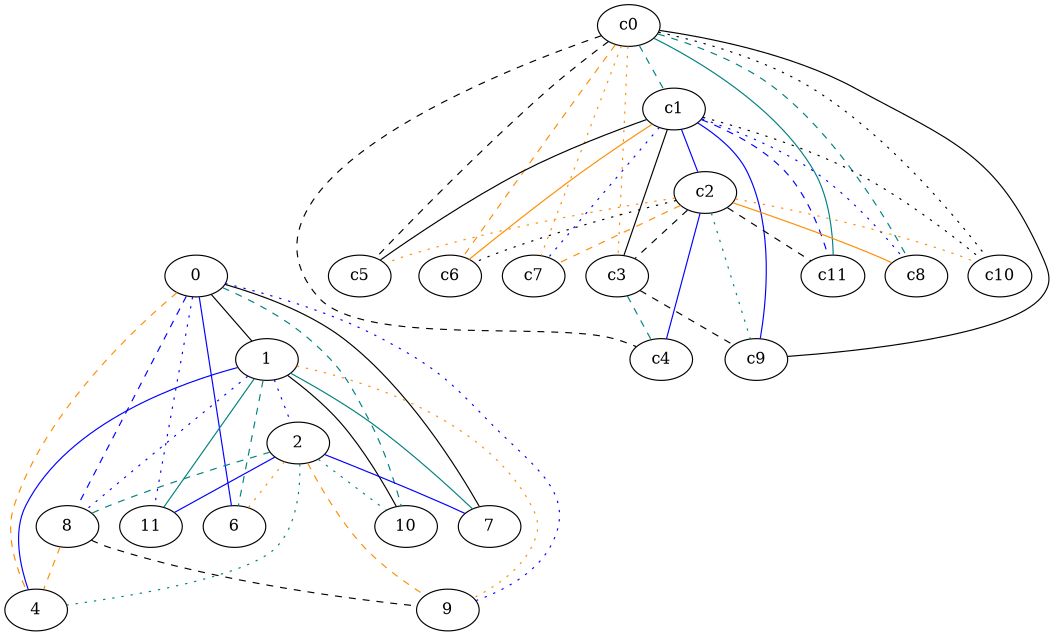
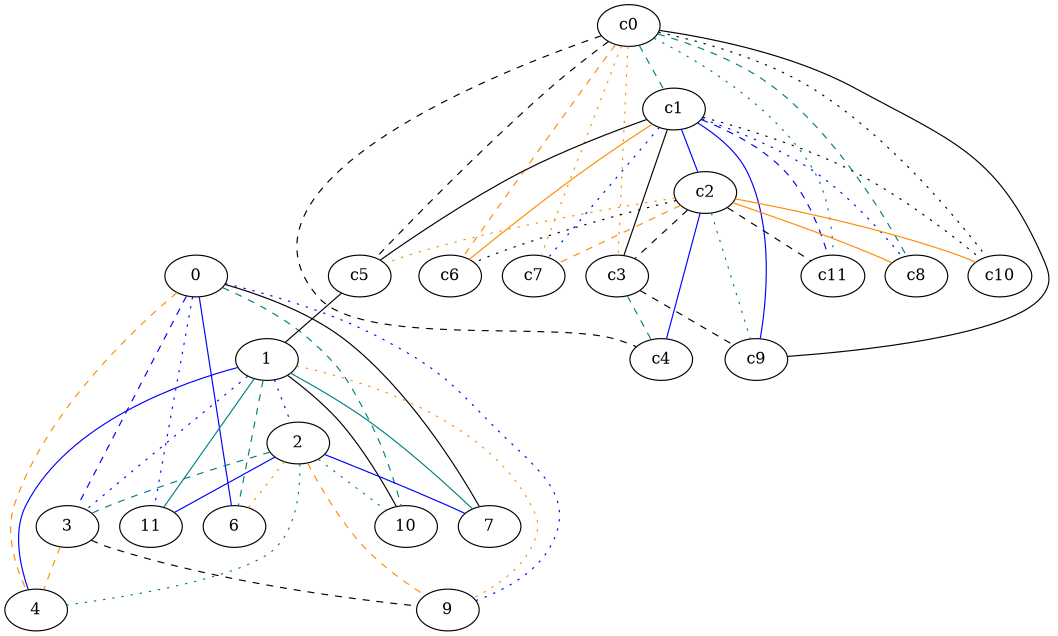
(776, 123) -> (776, 123)
(857, 225) -> (857, 225)
(232, 318) -> (306, 324)
(67, 527) -> (67, 527)
